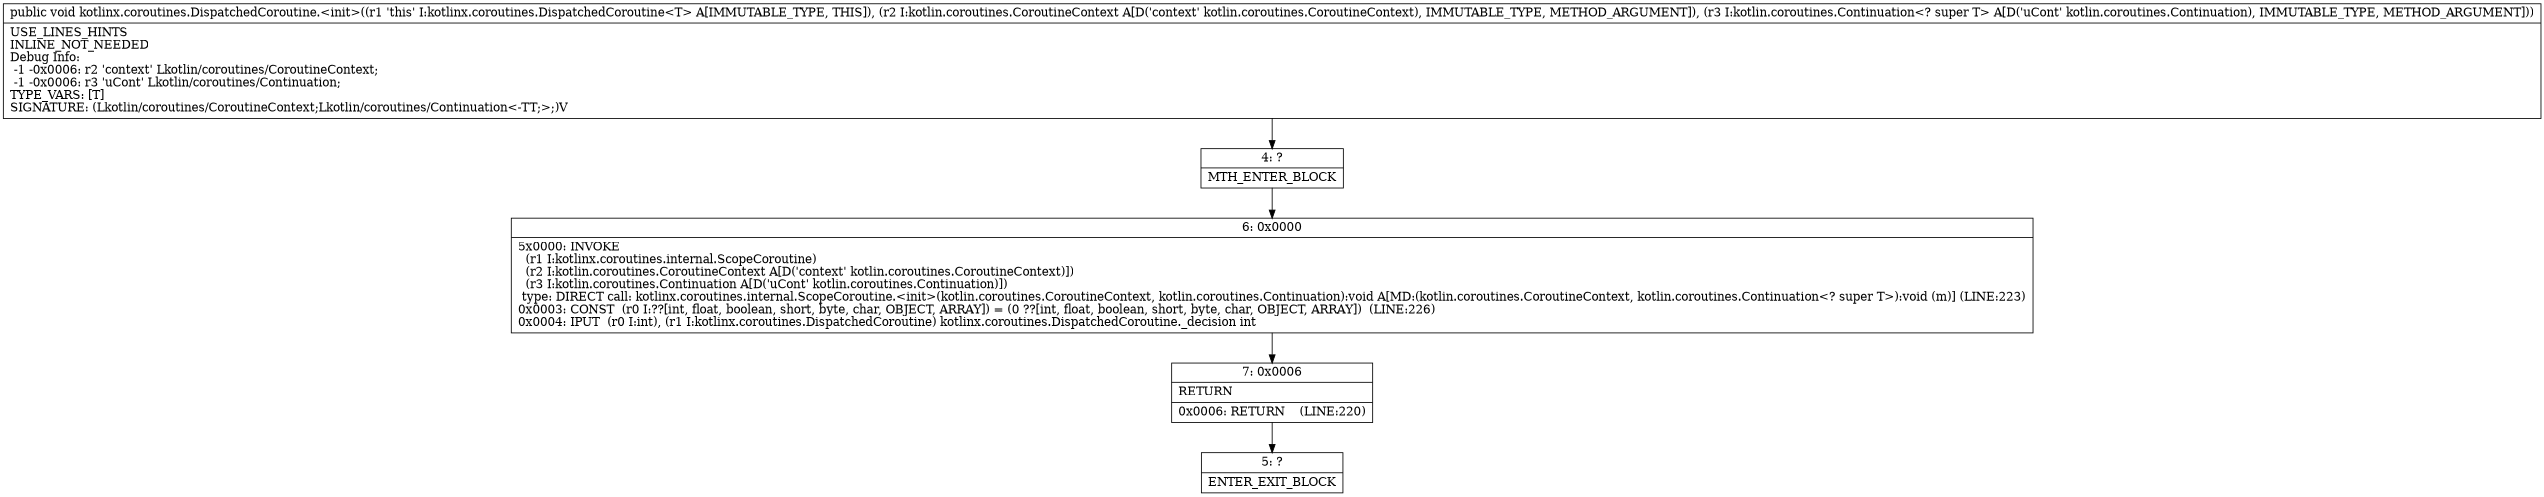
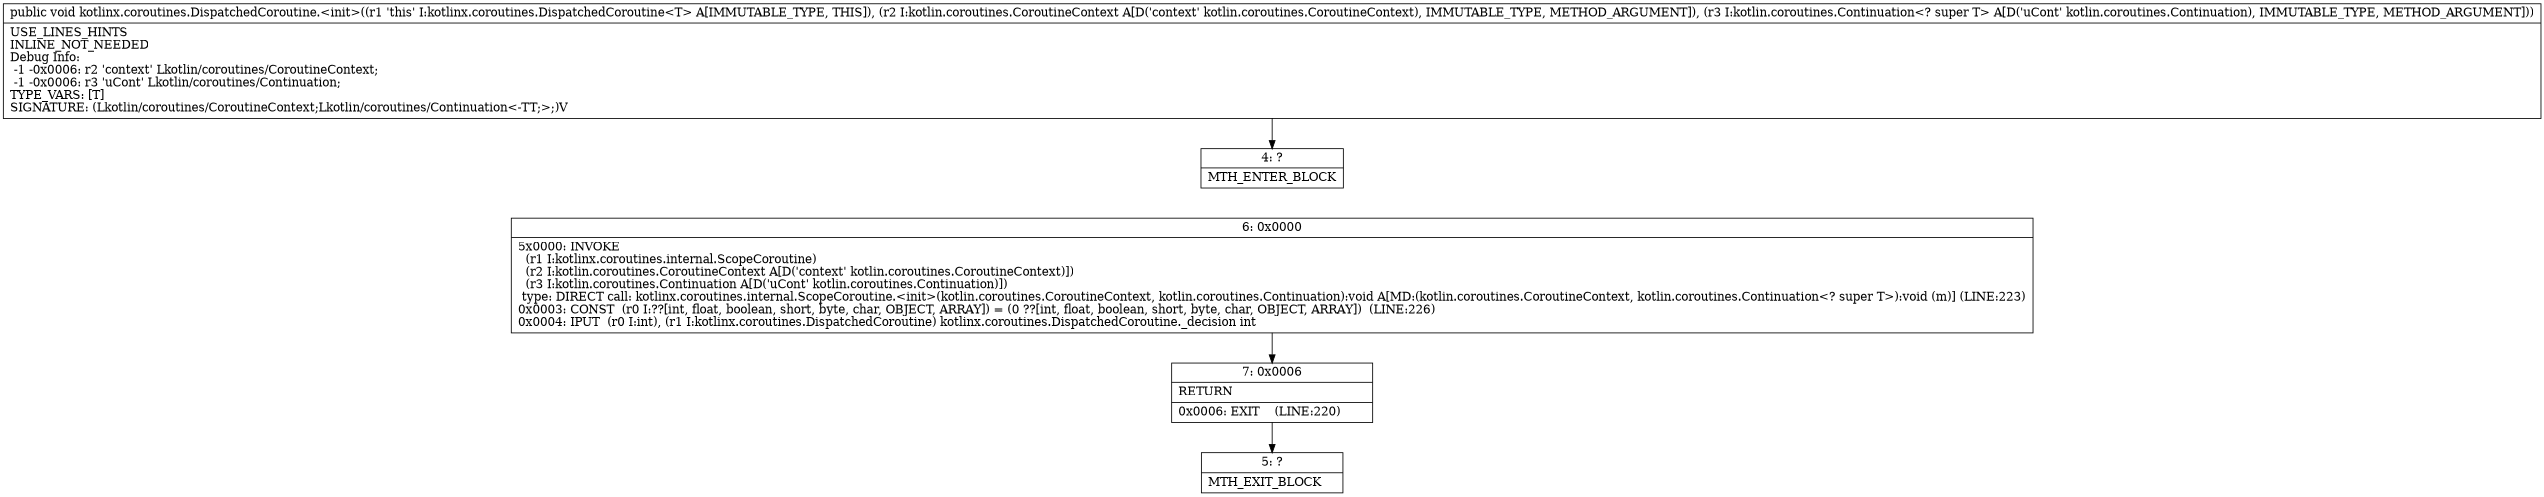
(1272, 199) -> none
(1272, 412) -> (1260, 412)
(1272, 482) -> (1265, 482)
